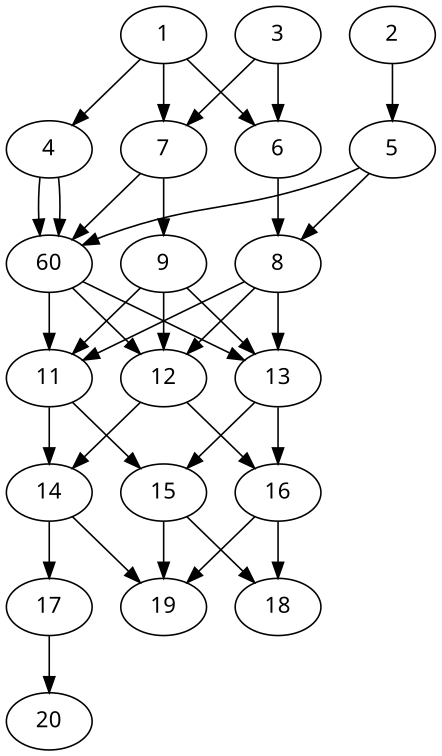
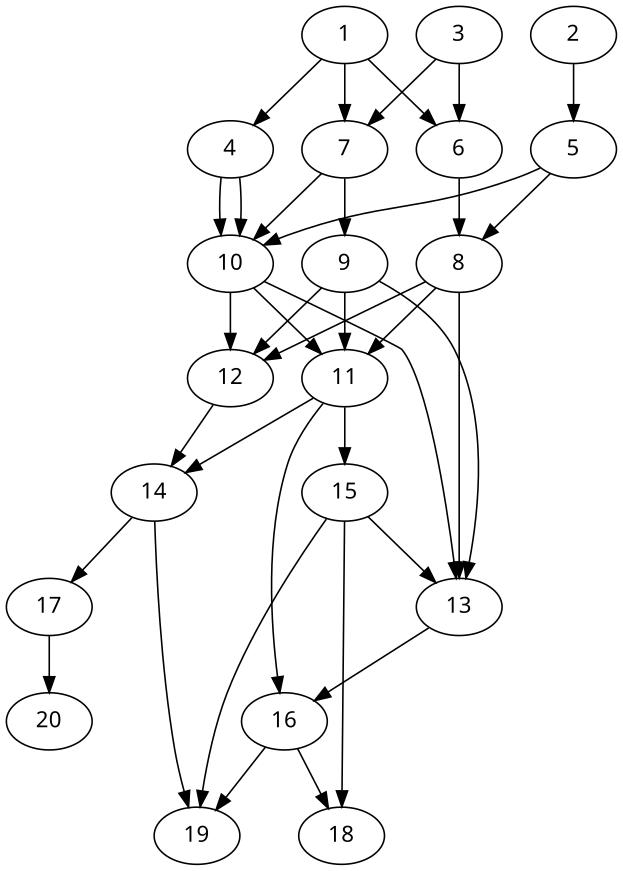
(49, 264) -> (230, 264)
(214, 428) -> (274, 535)
(228, 428) -> (396, 544)
